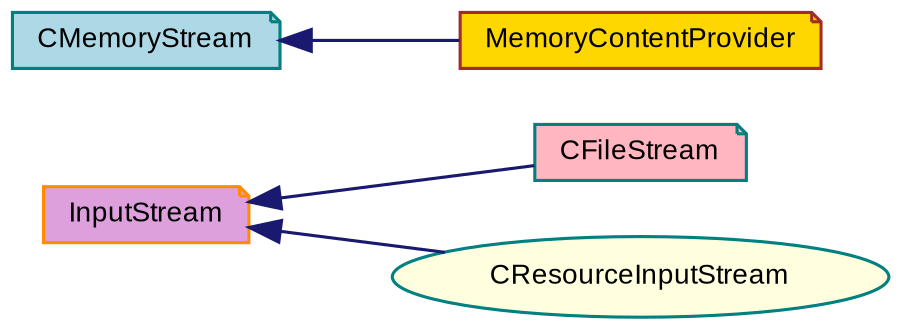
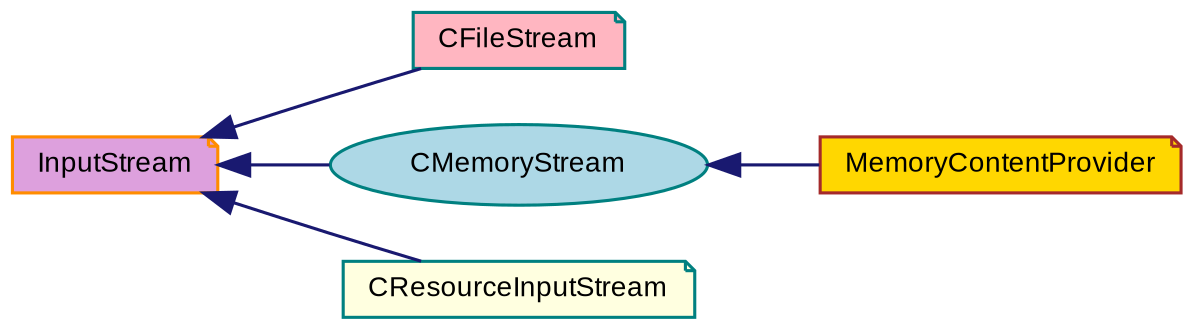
(146, 40) -> (519, 165)
none -> (290, 165)
(641, 277) -> (519, 289)
